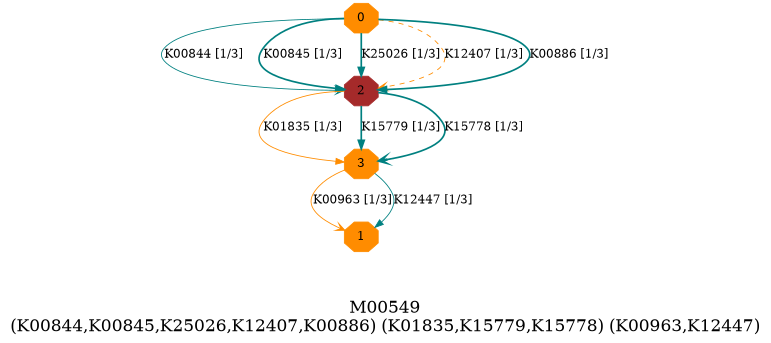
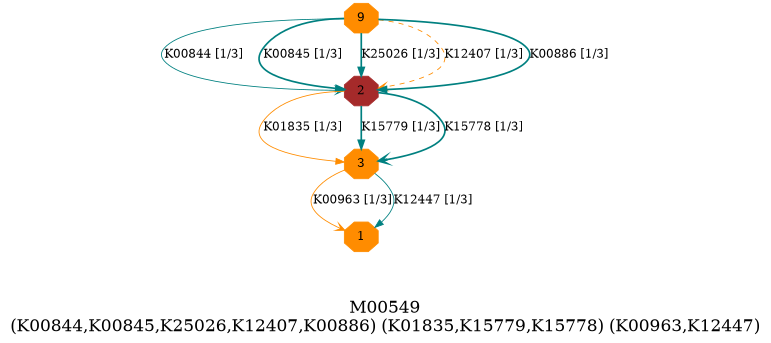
(361, 18) -> (361, 18)
